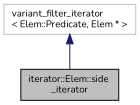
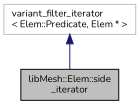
(70, 85) -> (70, 85)
